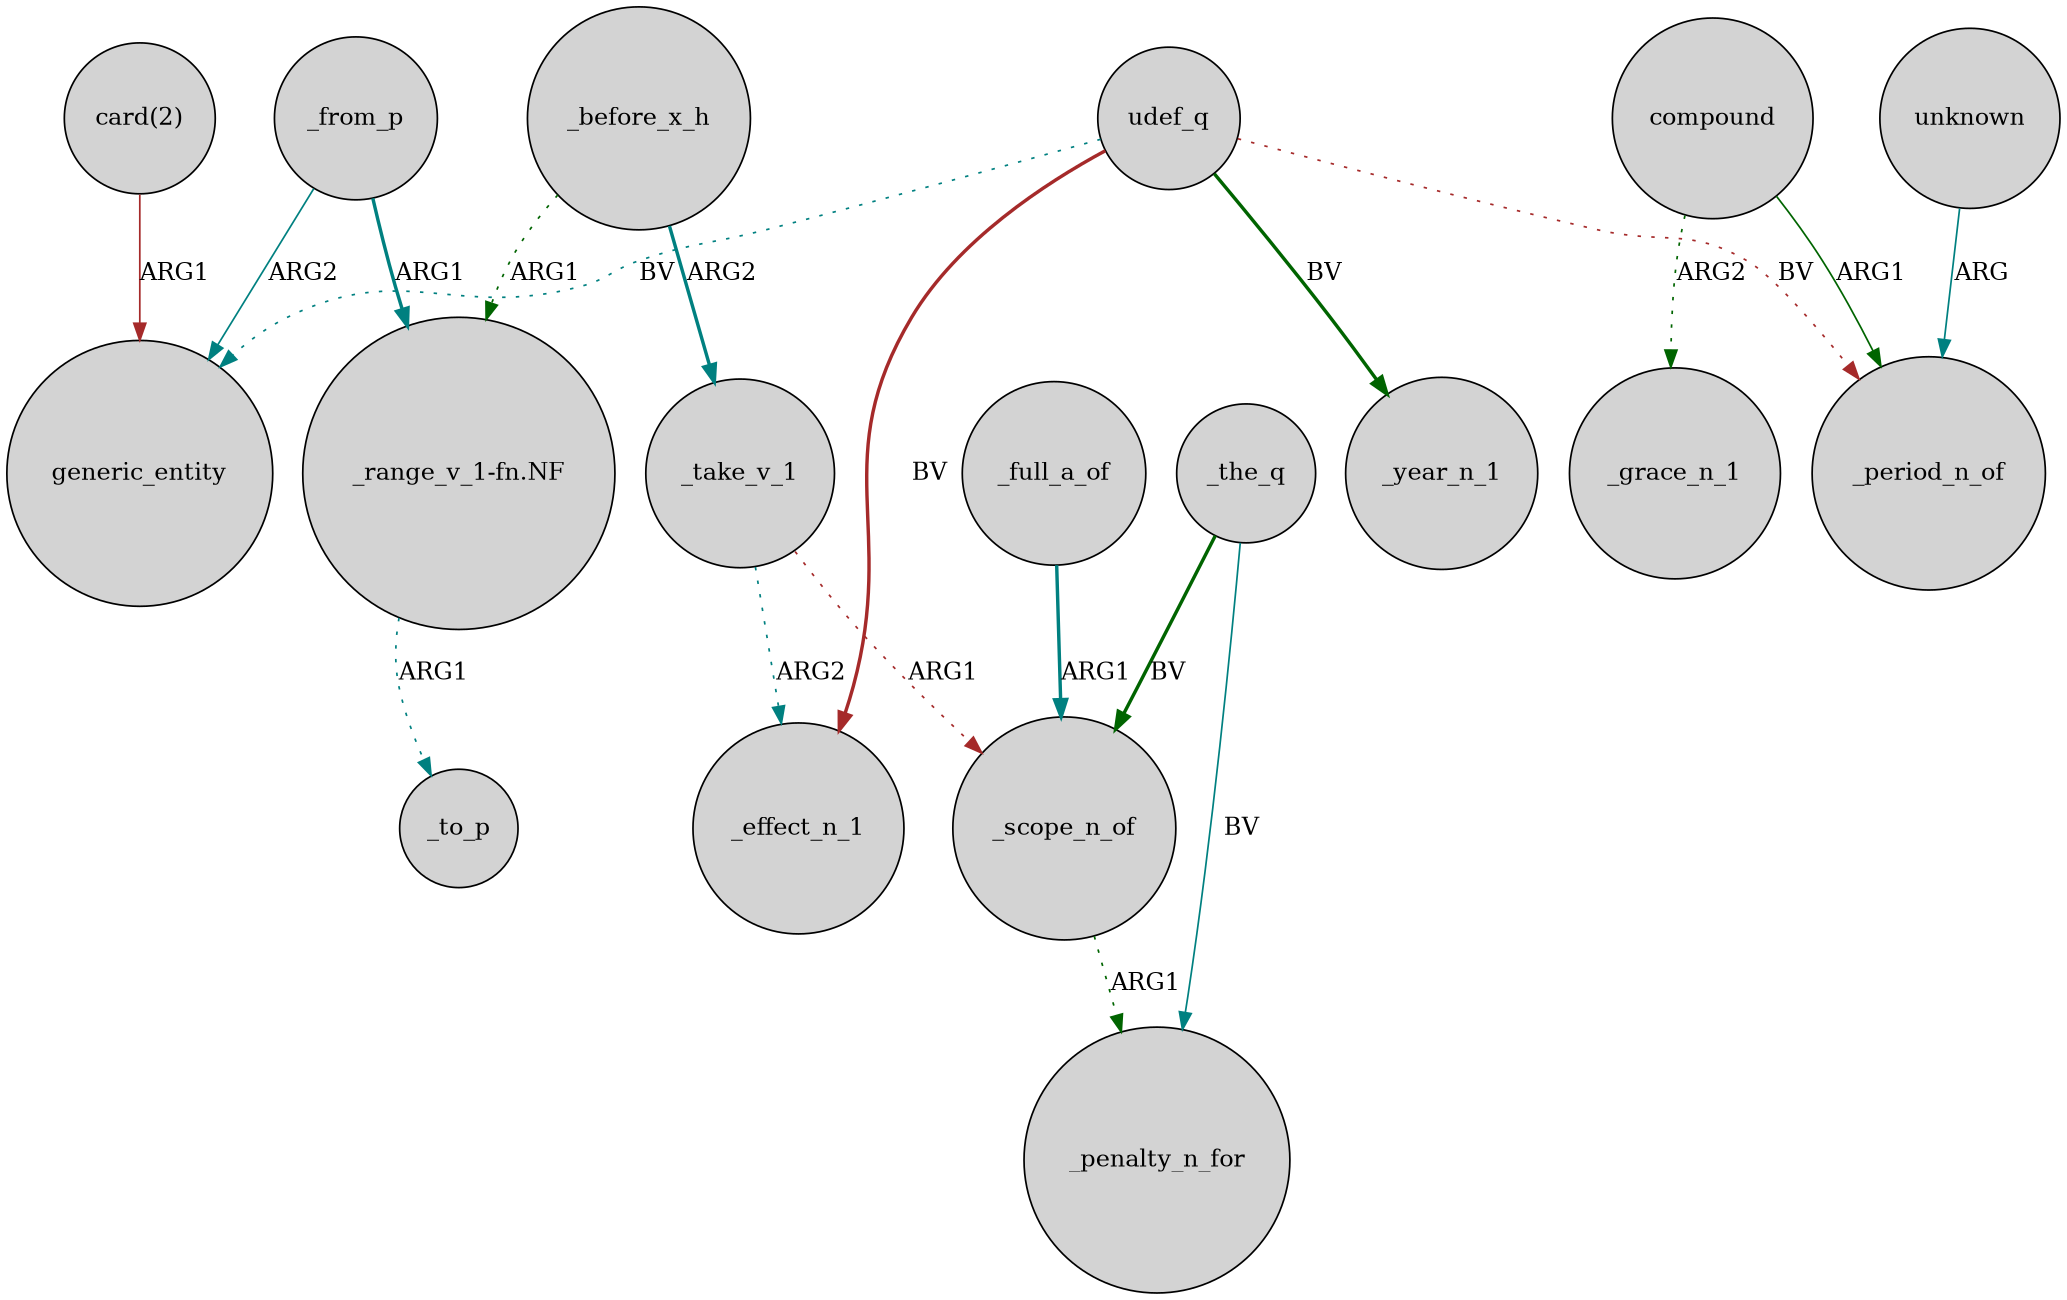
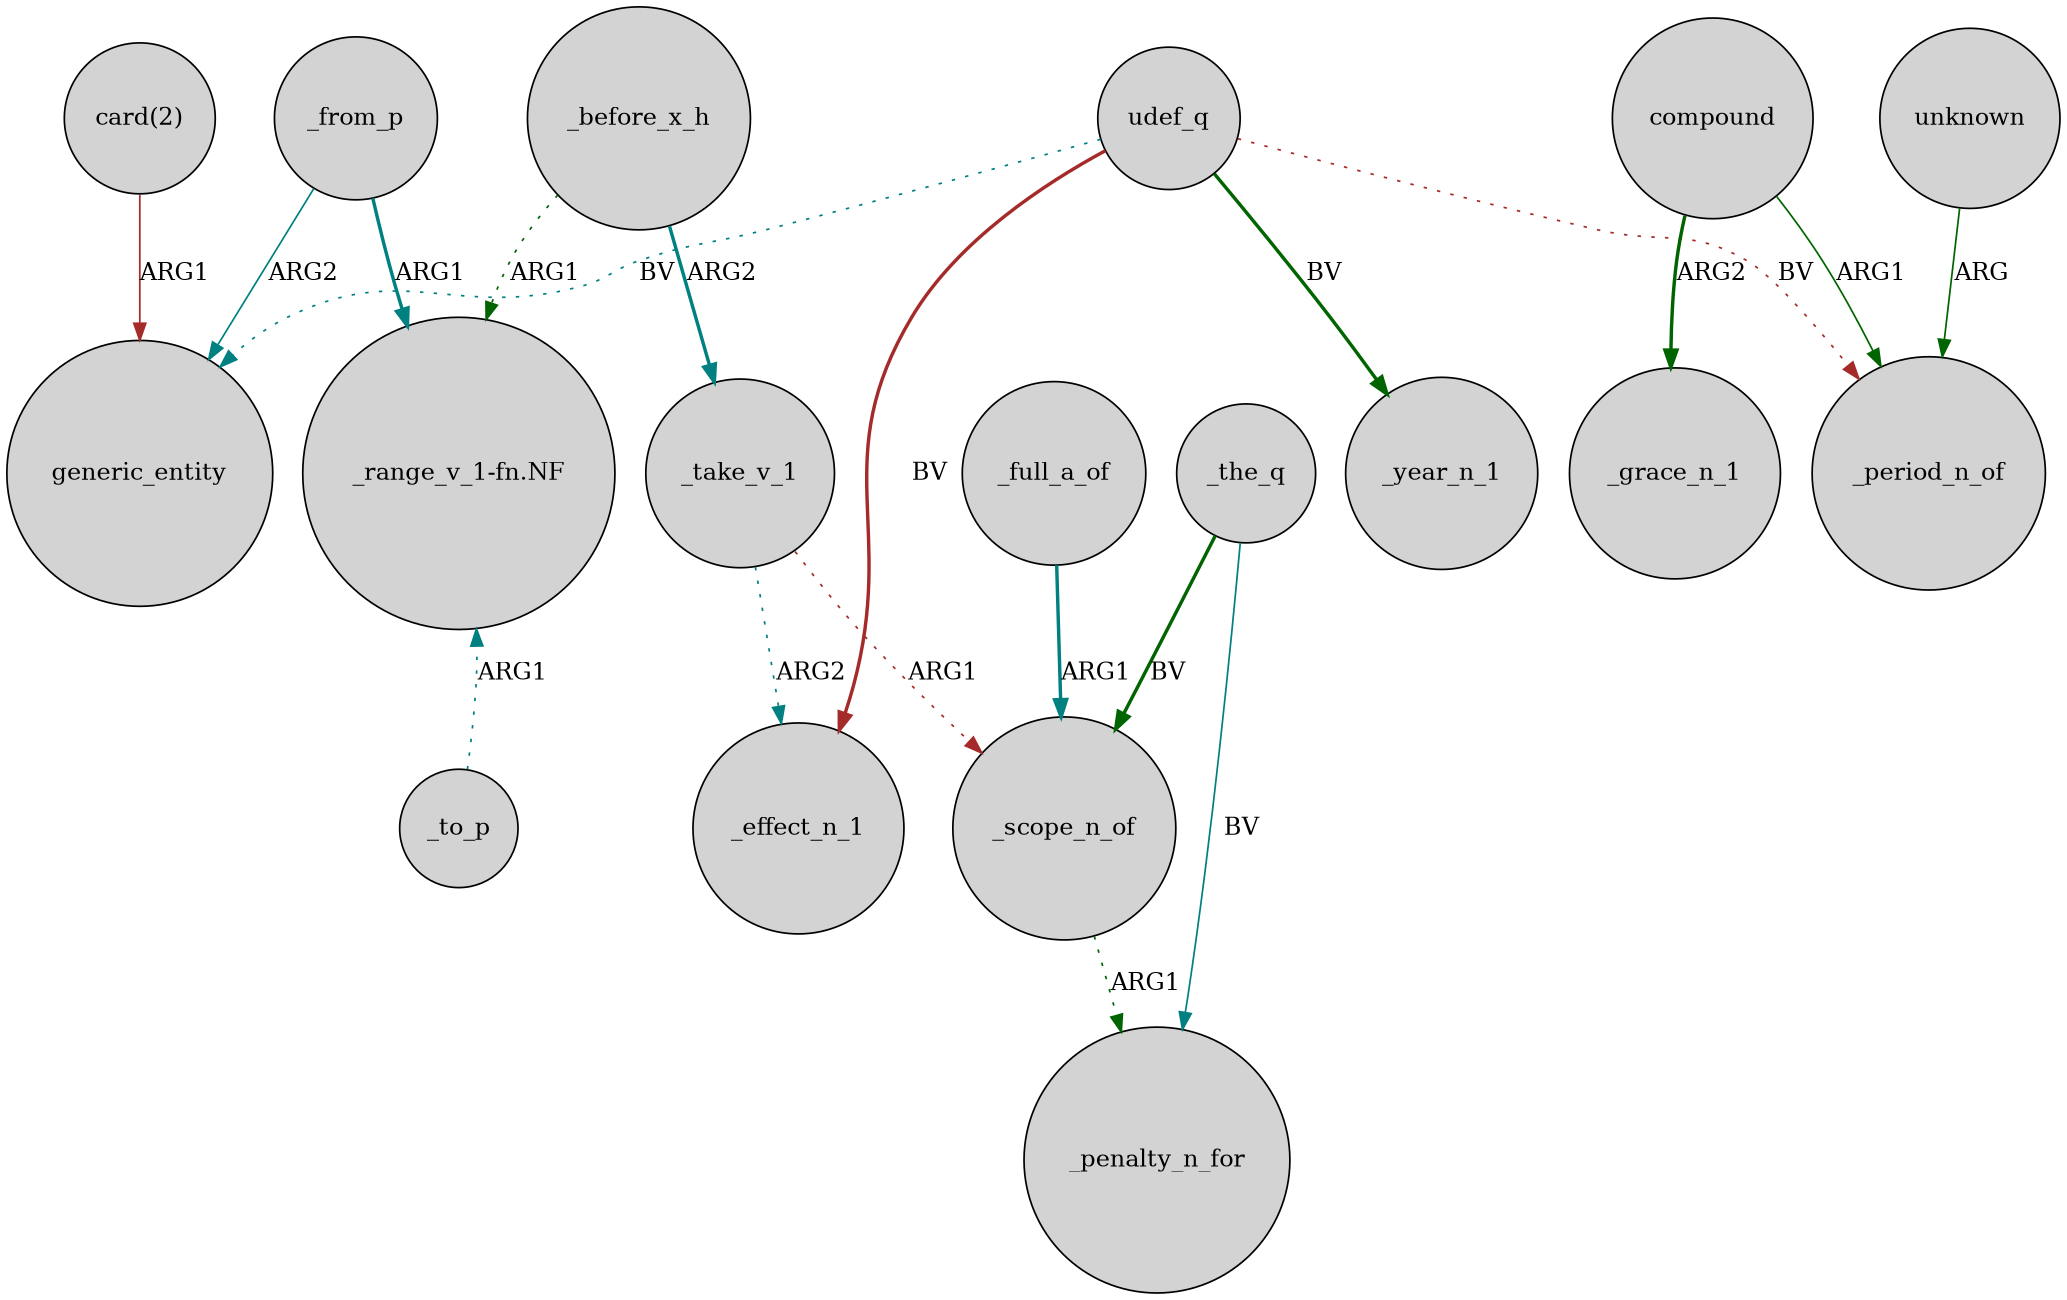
(1952, 274) -> (1952, 274)
(1674, 282) -> (1674, 282)
(400, 691) -> (474, 708)
